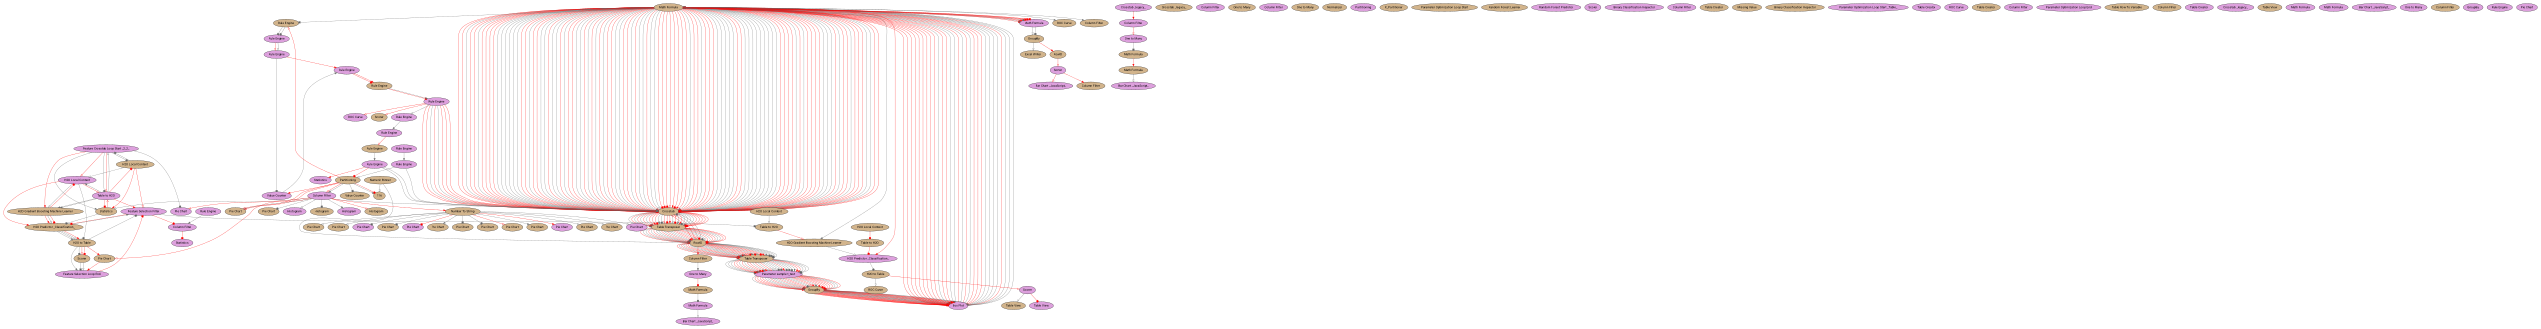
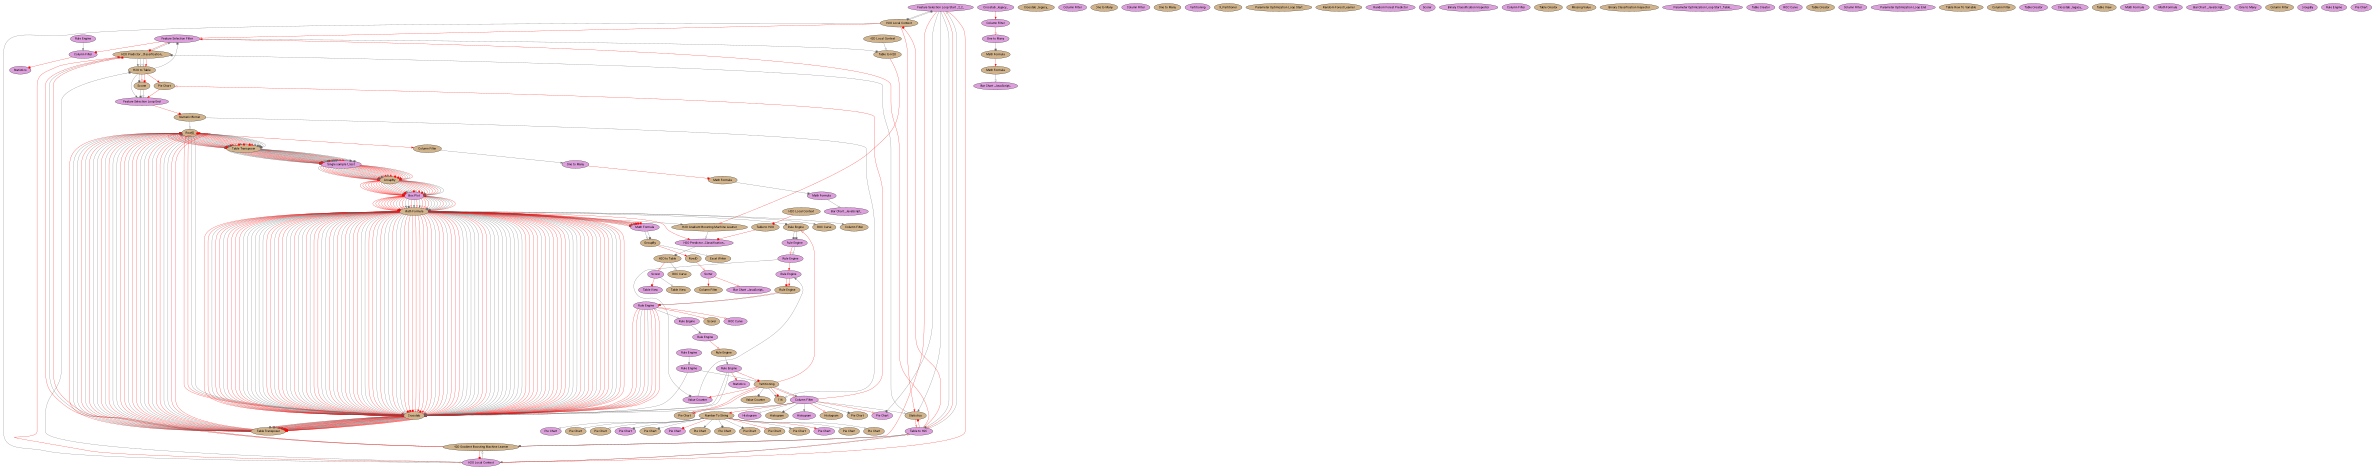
(1335, 7) -> none
(106, 149) -> (941, 7)
(127, 250) -> (165, 109)
(778, 274) -> (341, 164)
